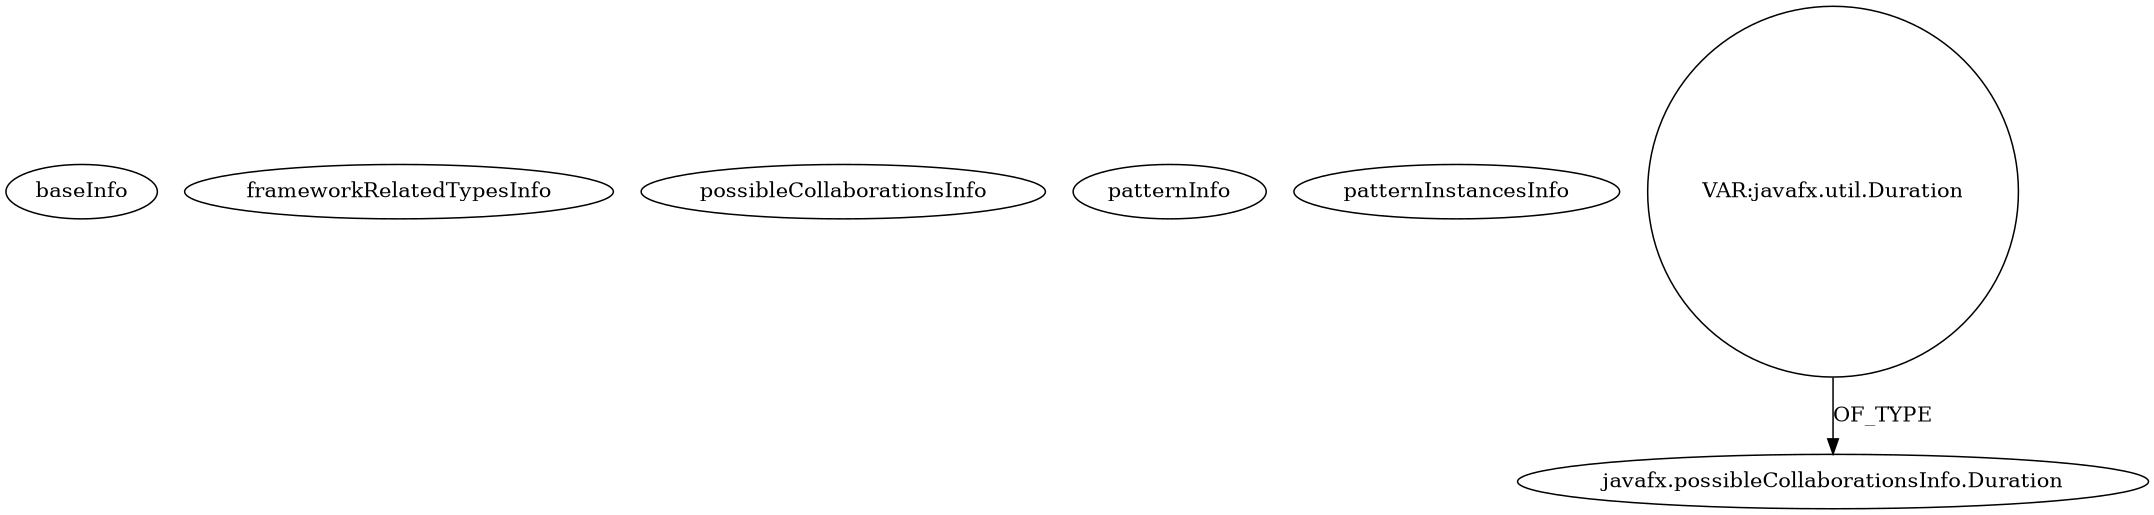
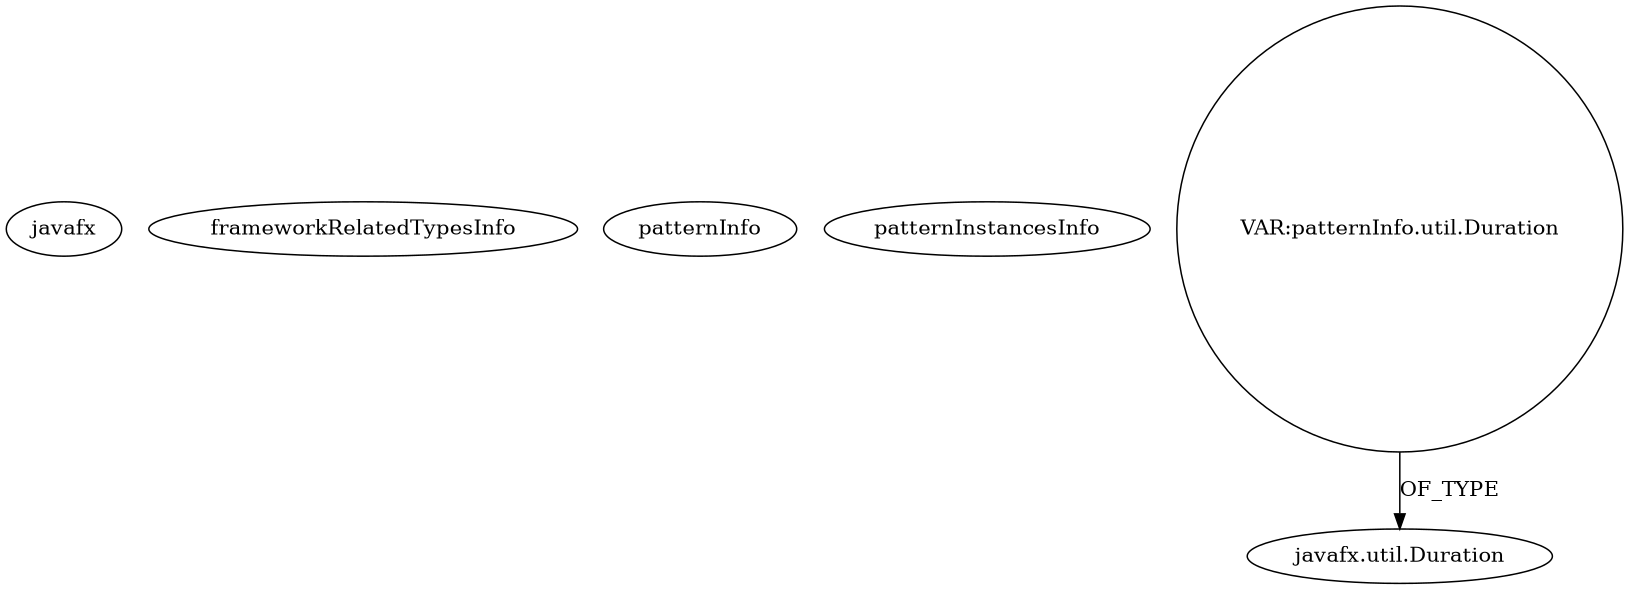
(82, 192) -> (64, 229)
(843, 192) -> none
(1833, 192) -> (1400, 229)
(1833, 482) -> (1400, 556)
